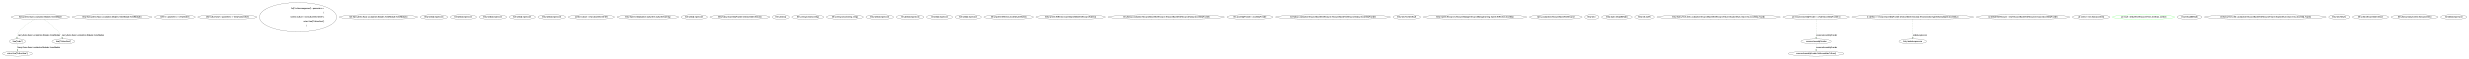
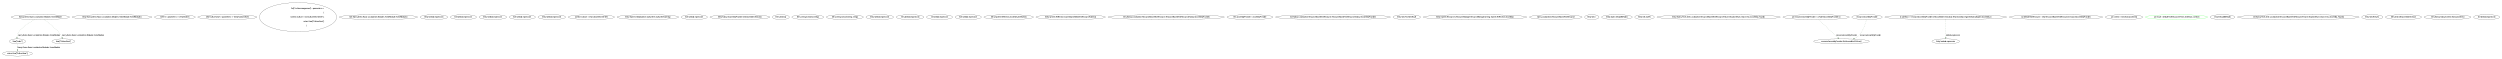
(1816, 29) -> (1828, 29)
